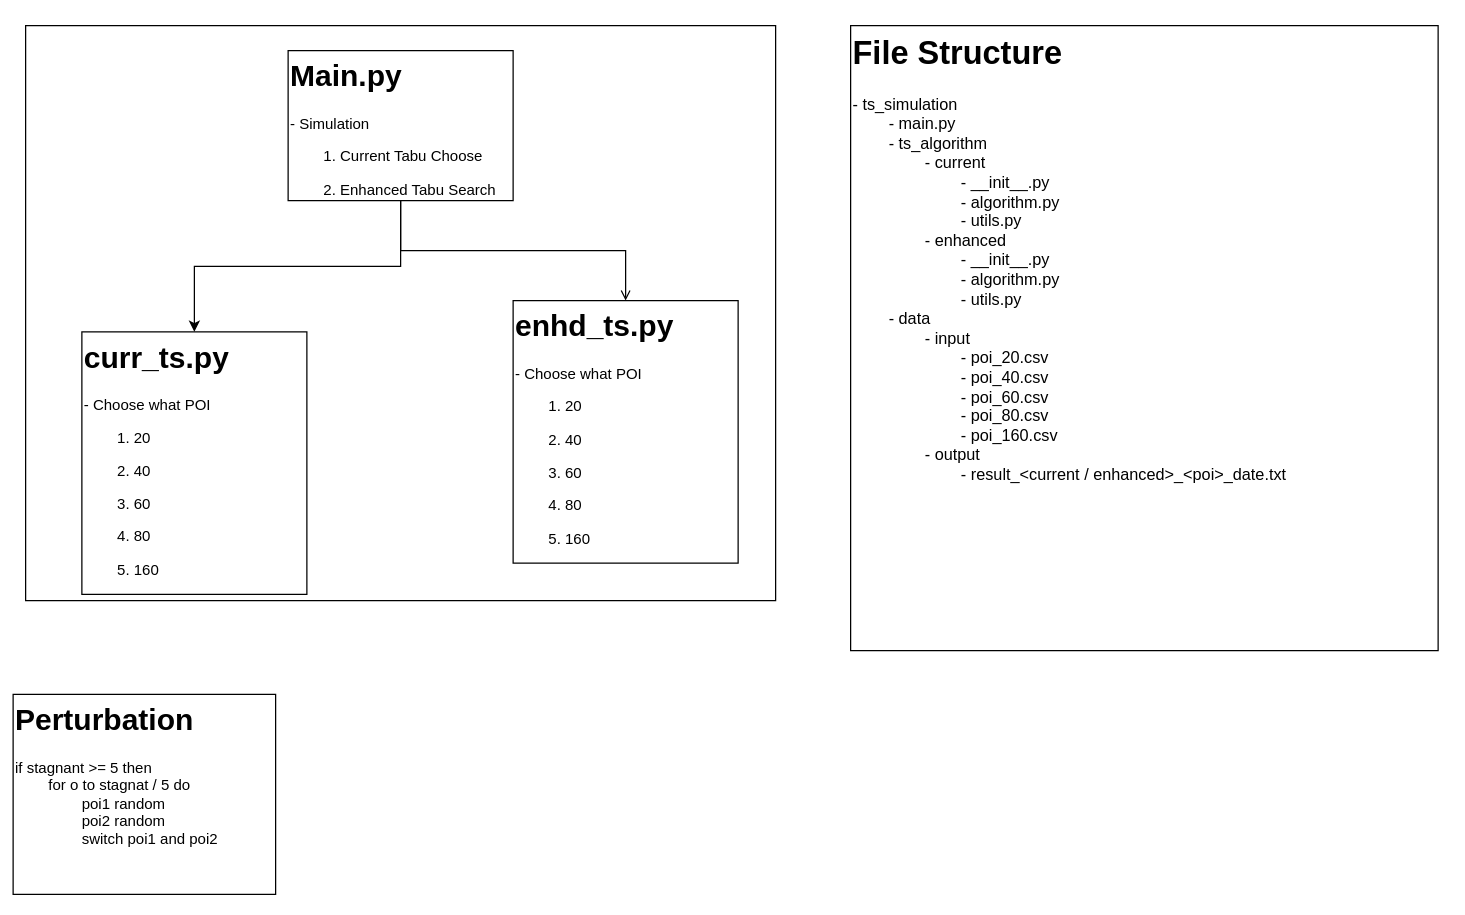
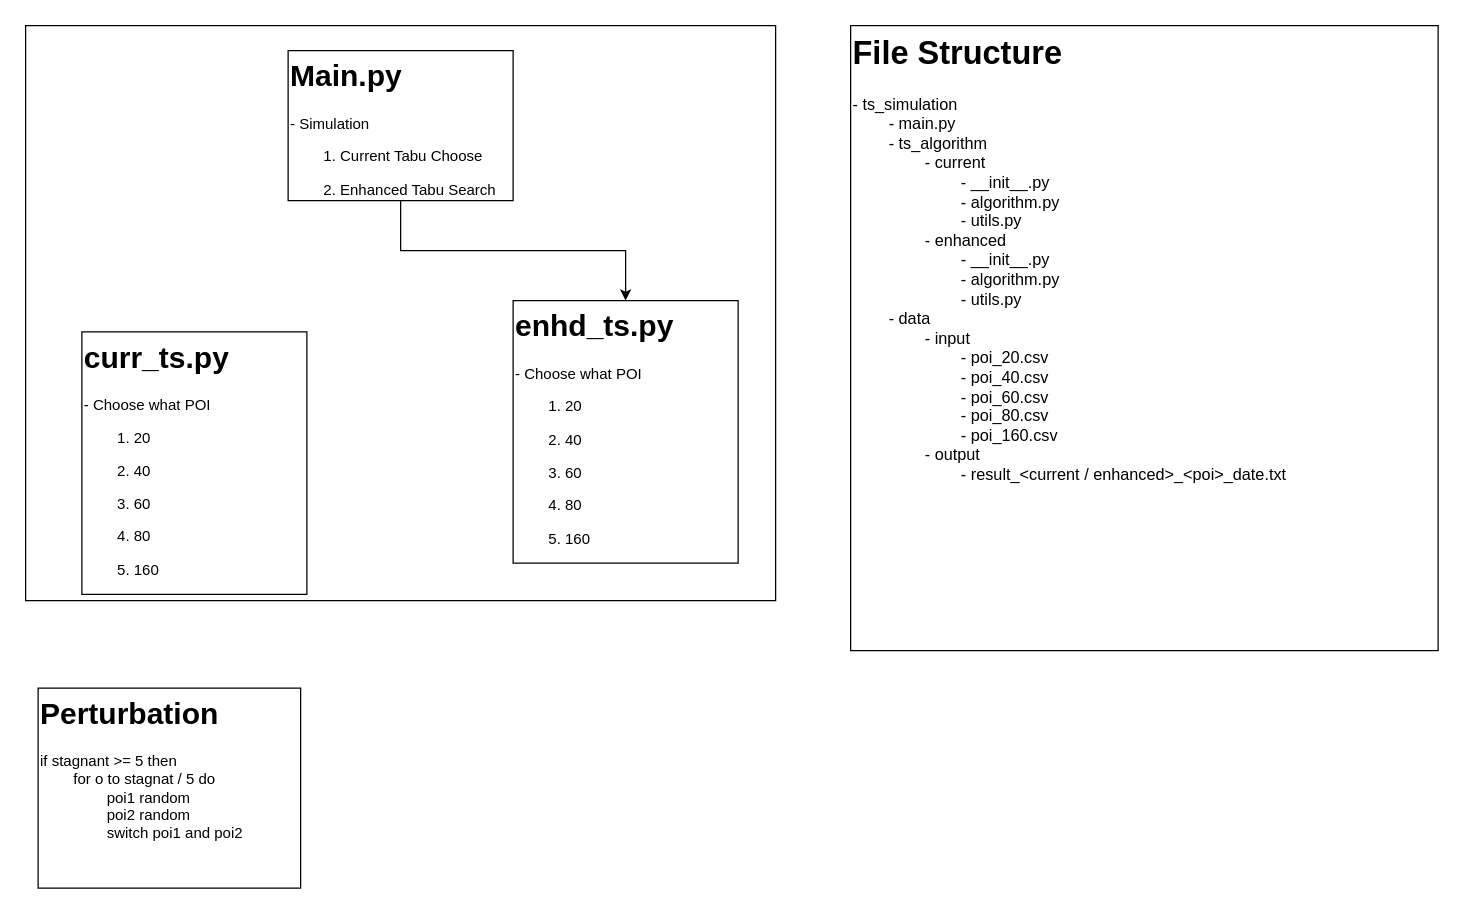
(275, 266) -> none
(626, 292) -> (626, 290)
(144, 794) -> (169, 788)
